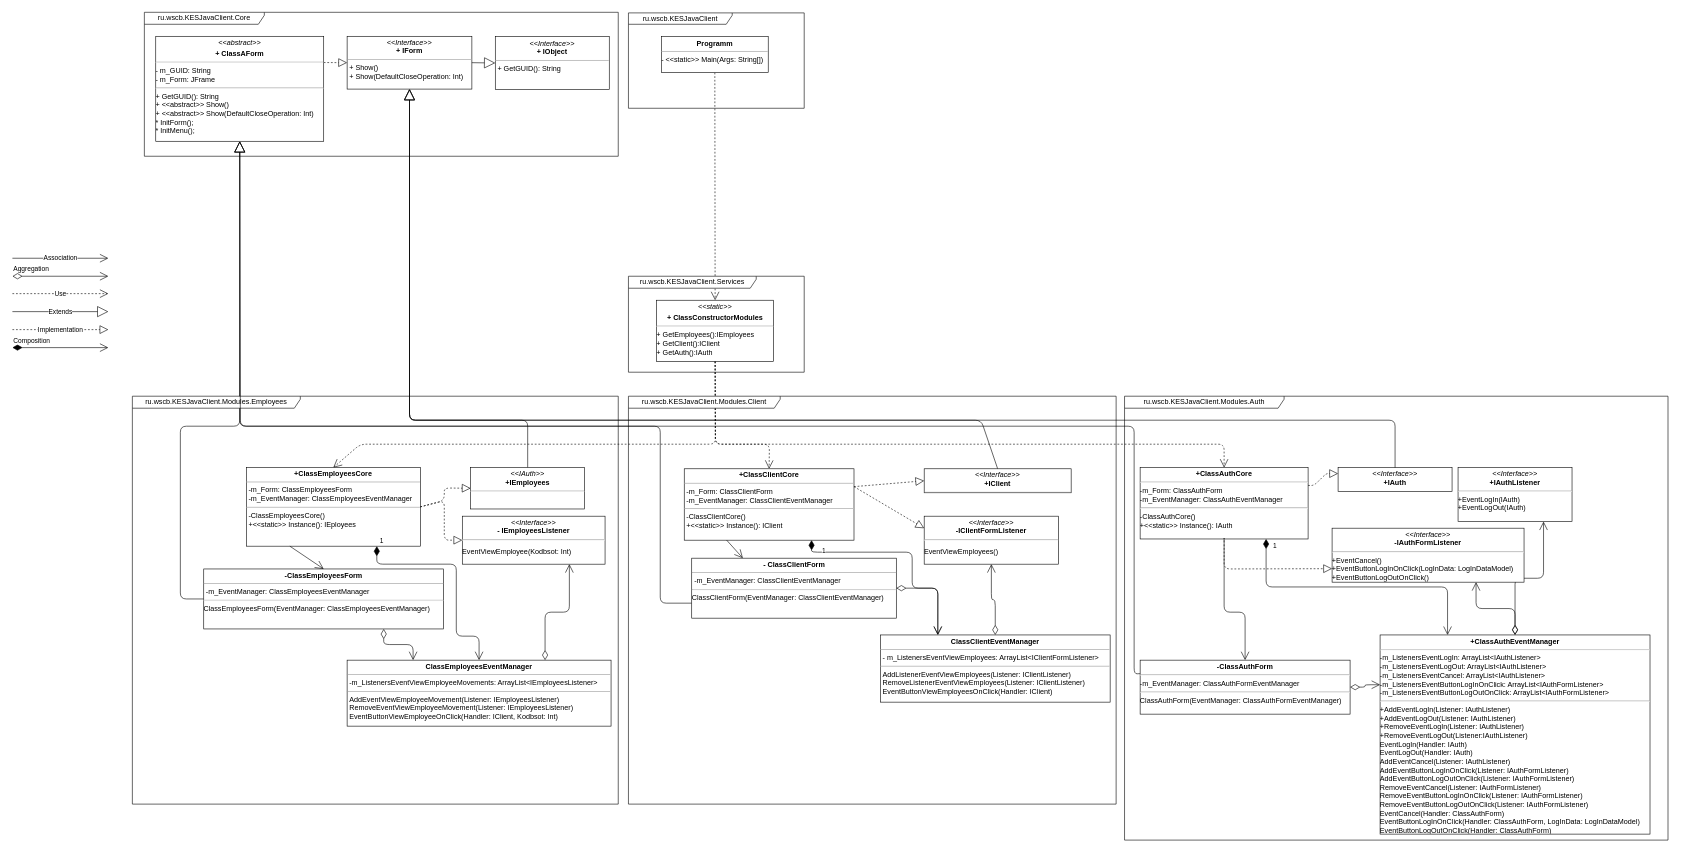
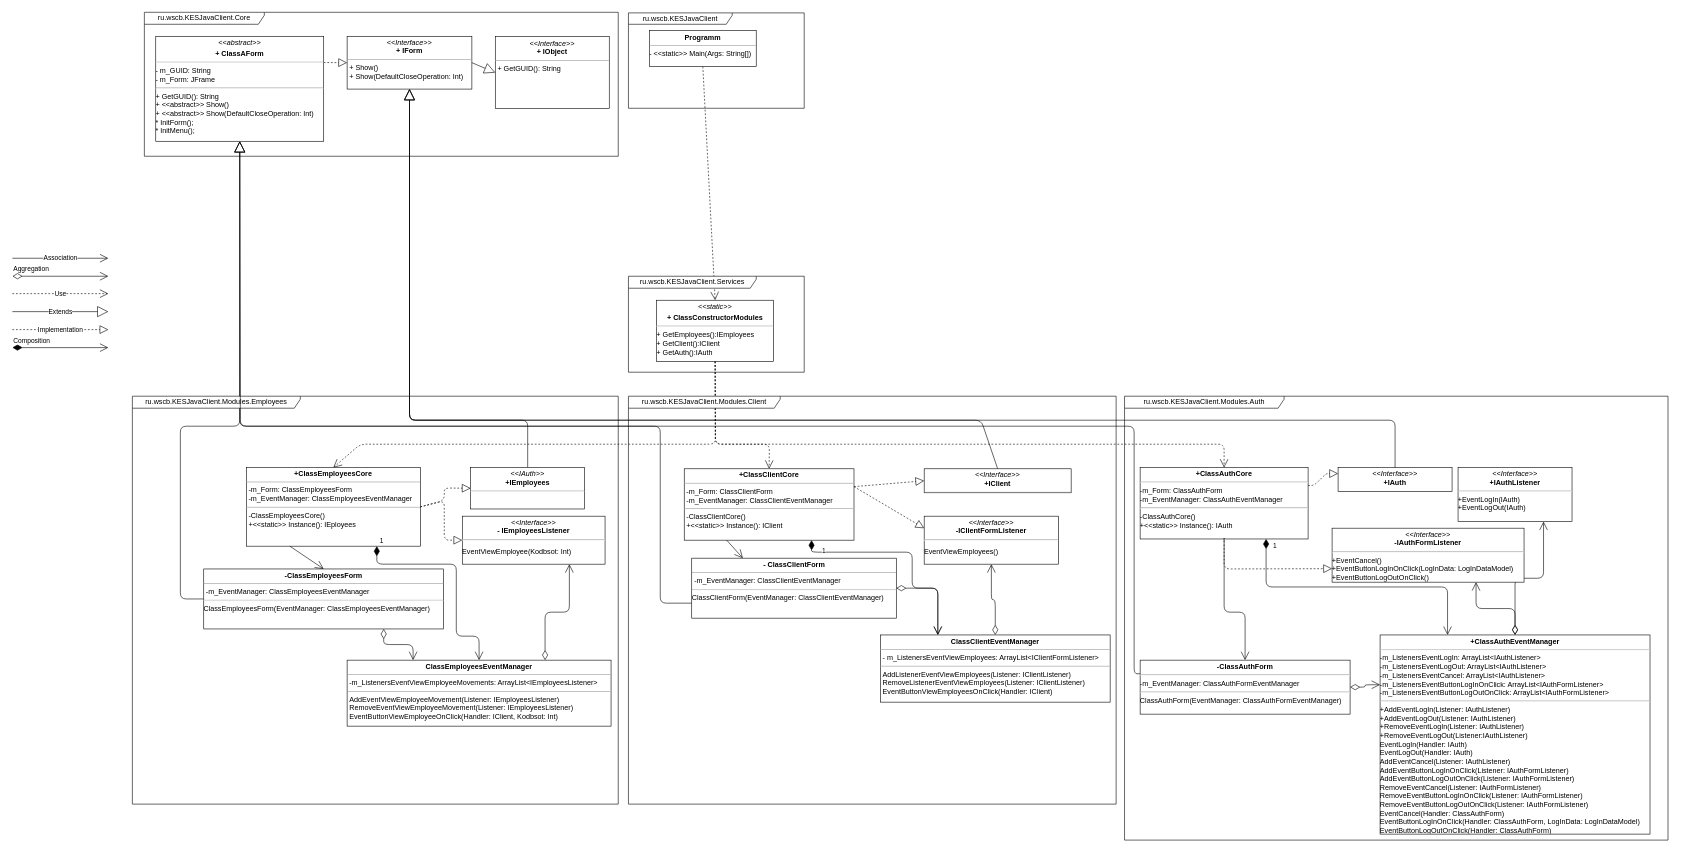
(715, 55) -> (703, 49)
(552, 63) -> (552, 73)
